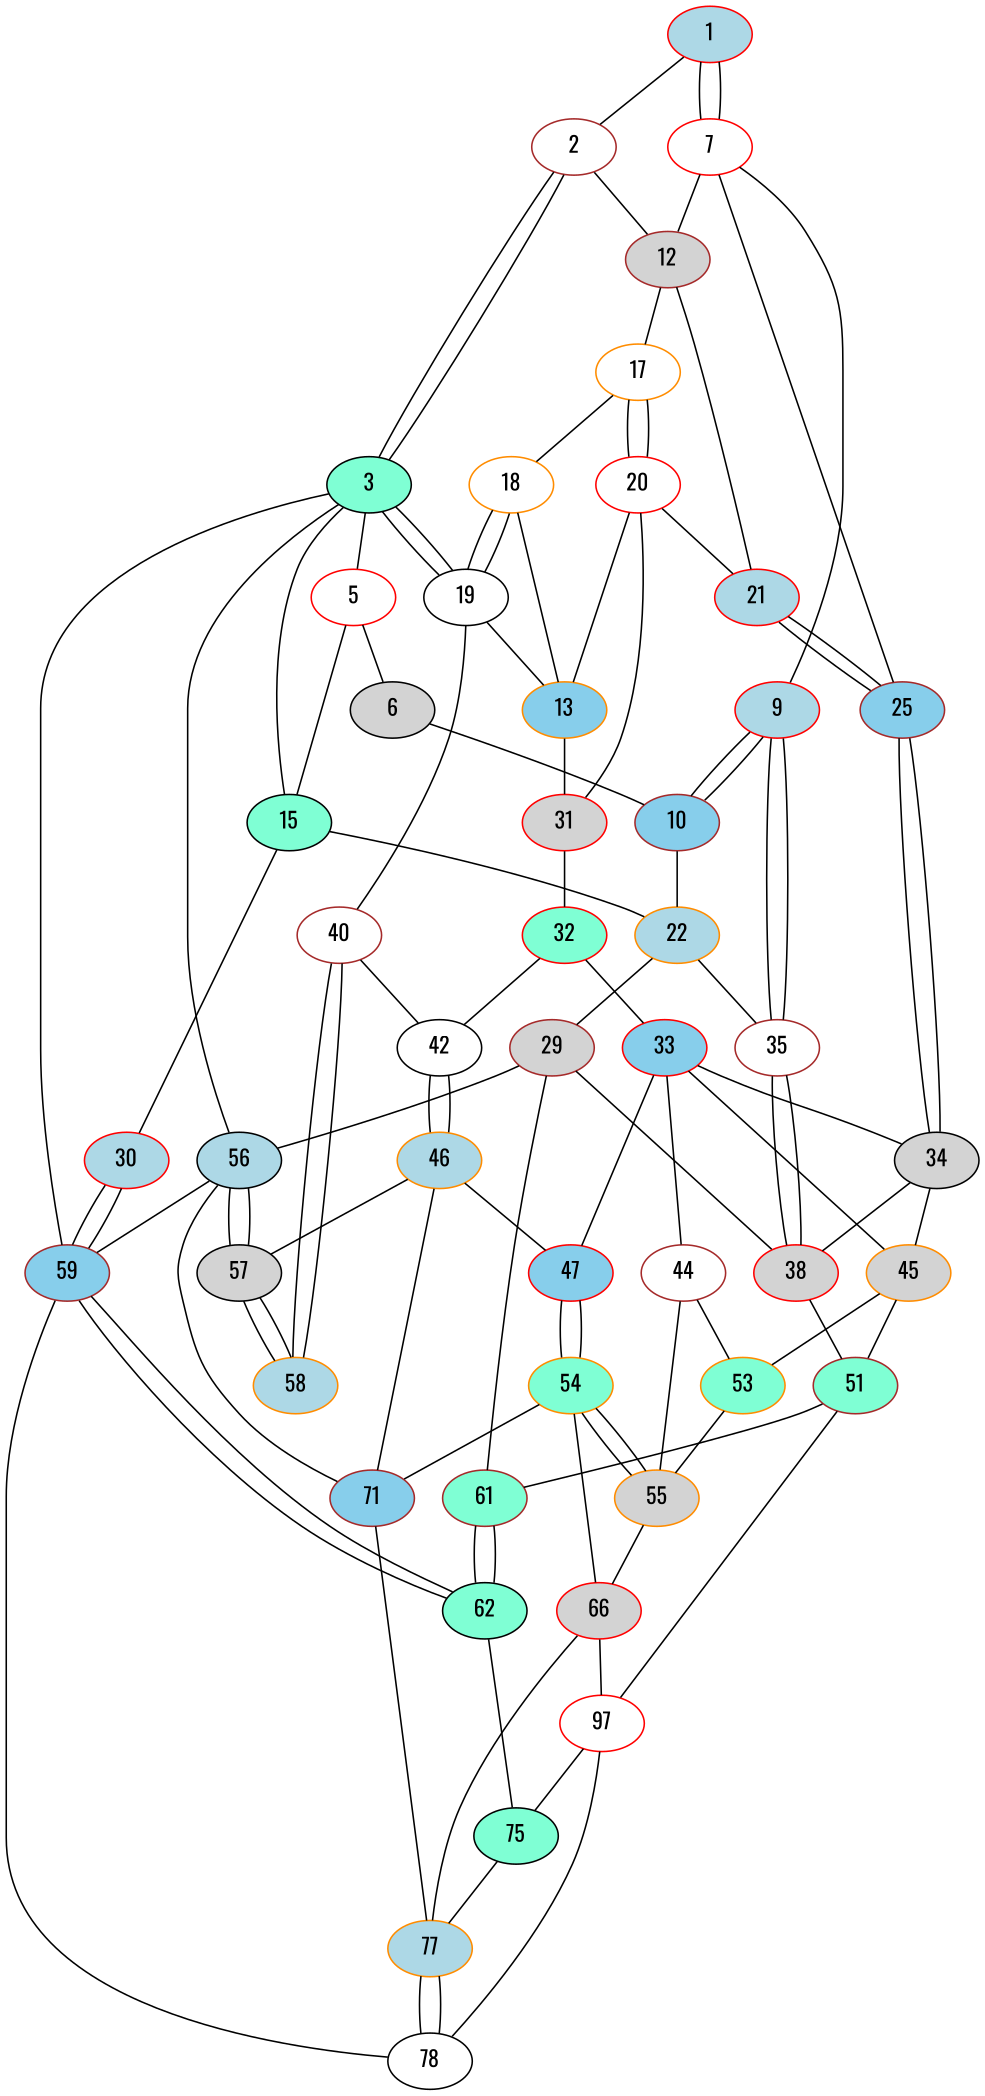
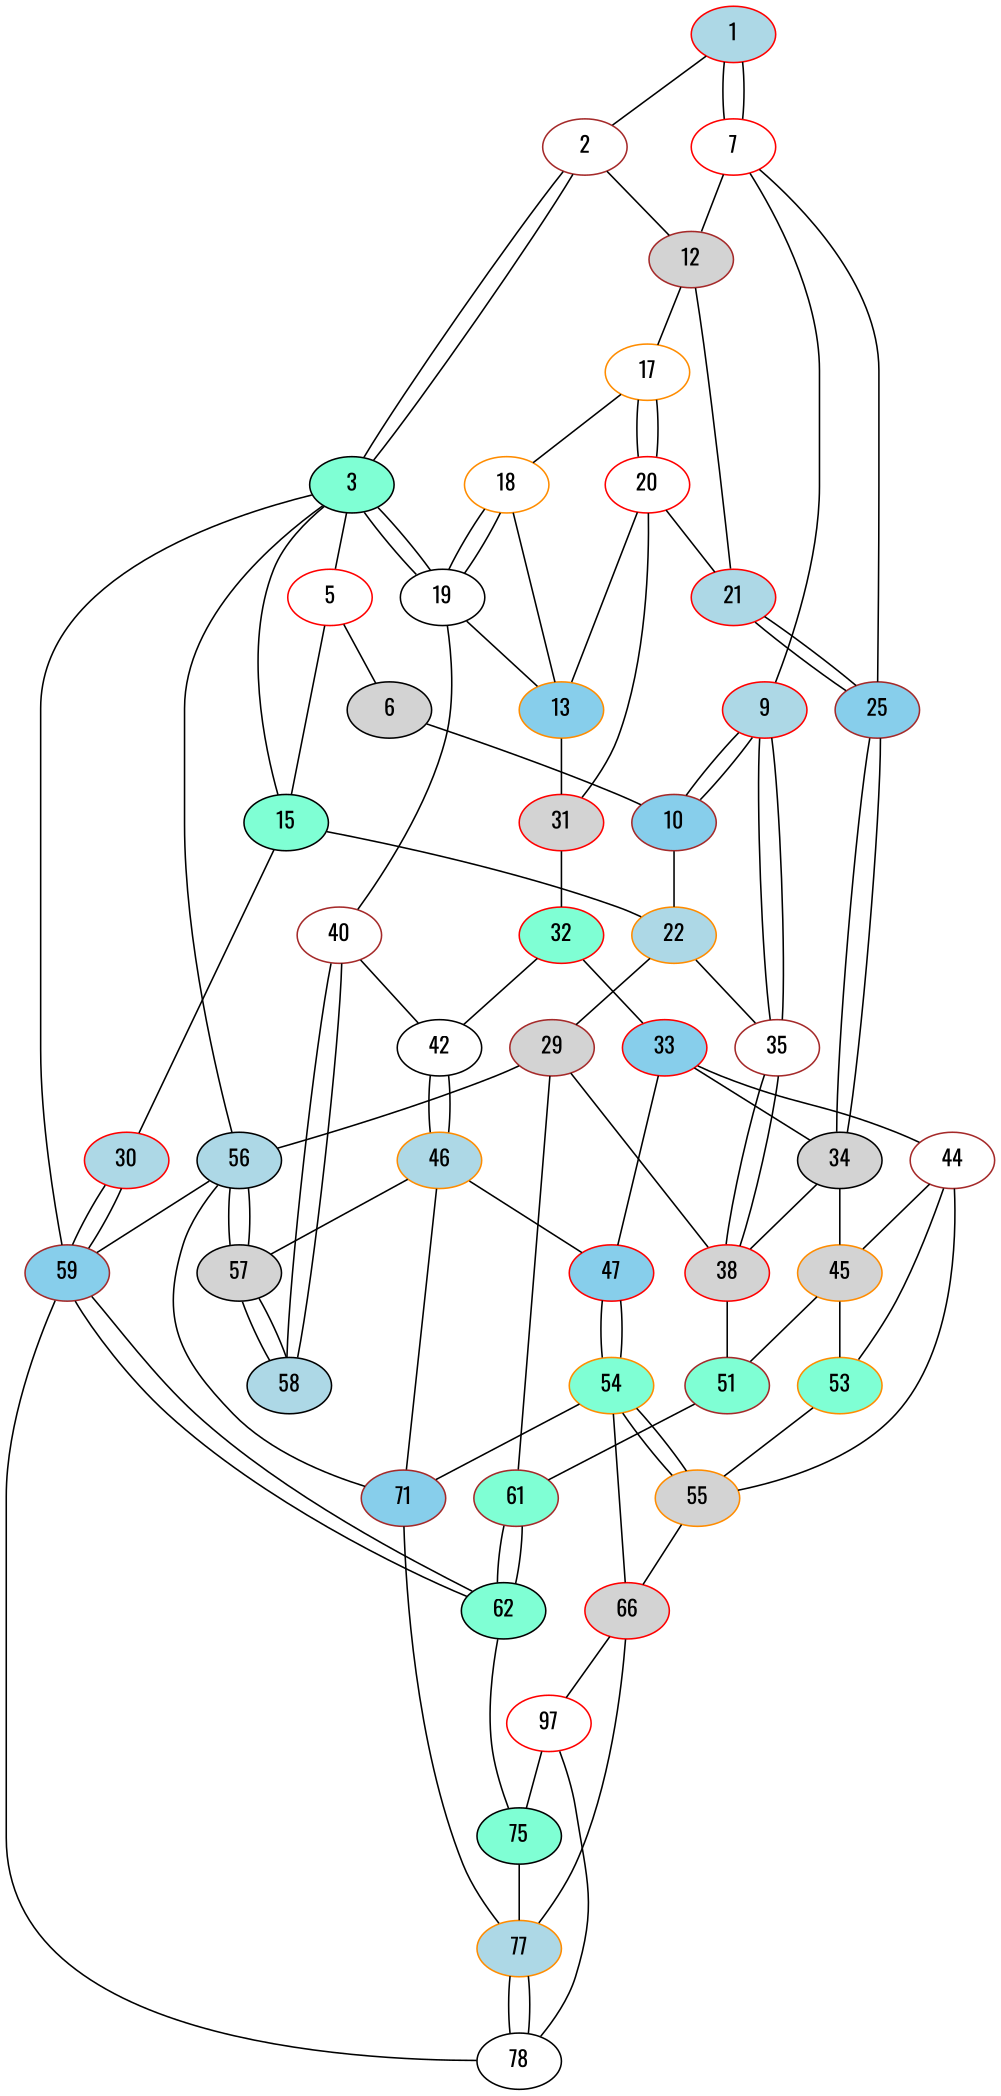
(786, 1160) -> (896, 1217)
(296, 1386) -> (289, 1386)
(729, 1554) -> none
